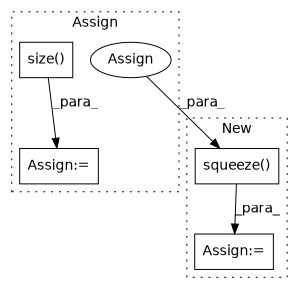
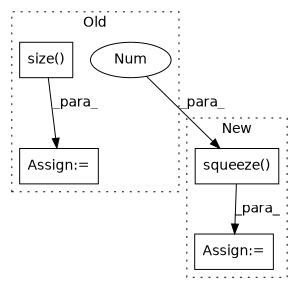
(95, 23) -> (95, 23)
(131, 60) -> (131, 60)
